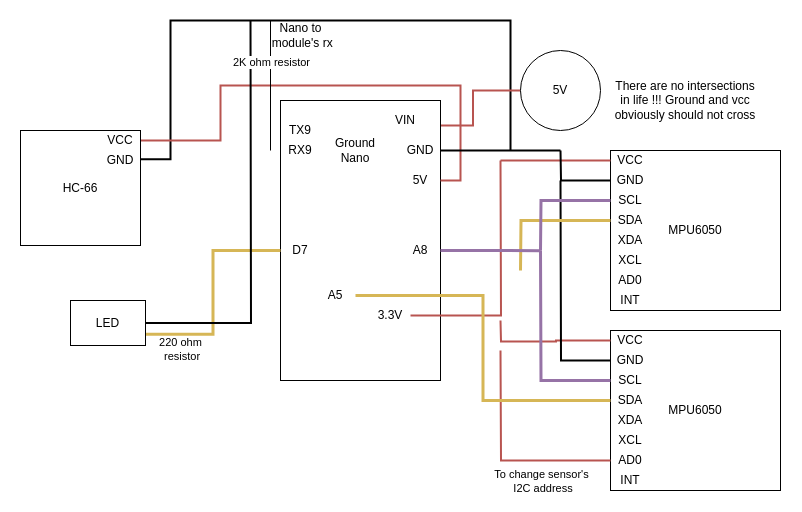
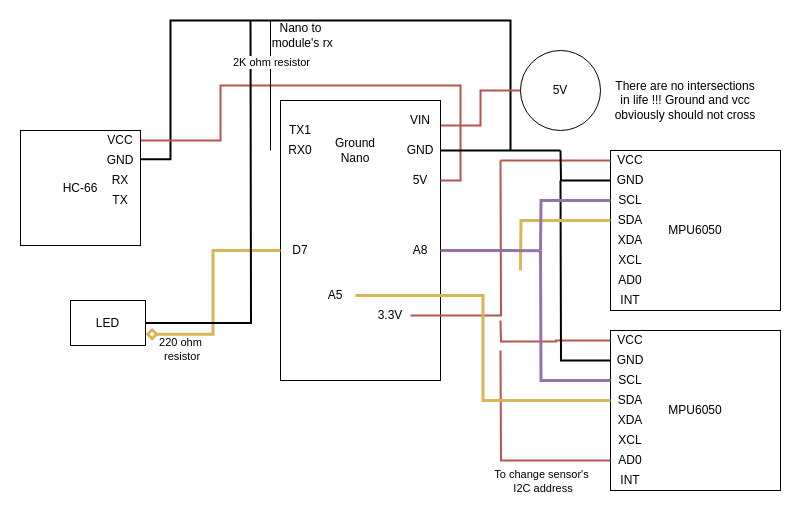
(406, 121) -> (421, 121)
(301, 131) -> (301, 131)
(301, 151) -> (301, 151)
none -> (121, 181)
none -> (121, 201)
(152, 334) -> (158, 334)
